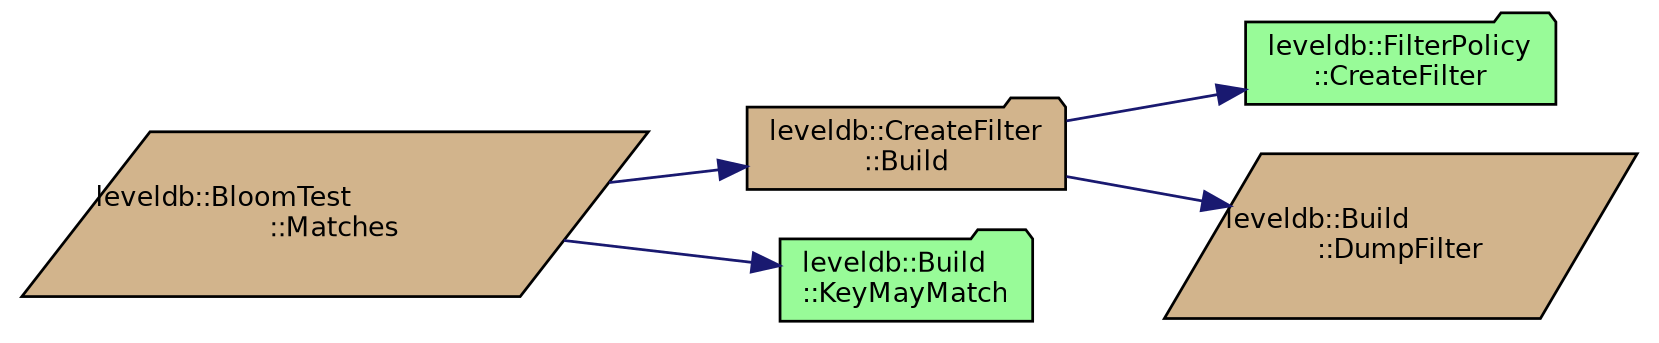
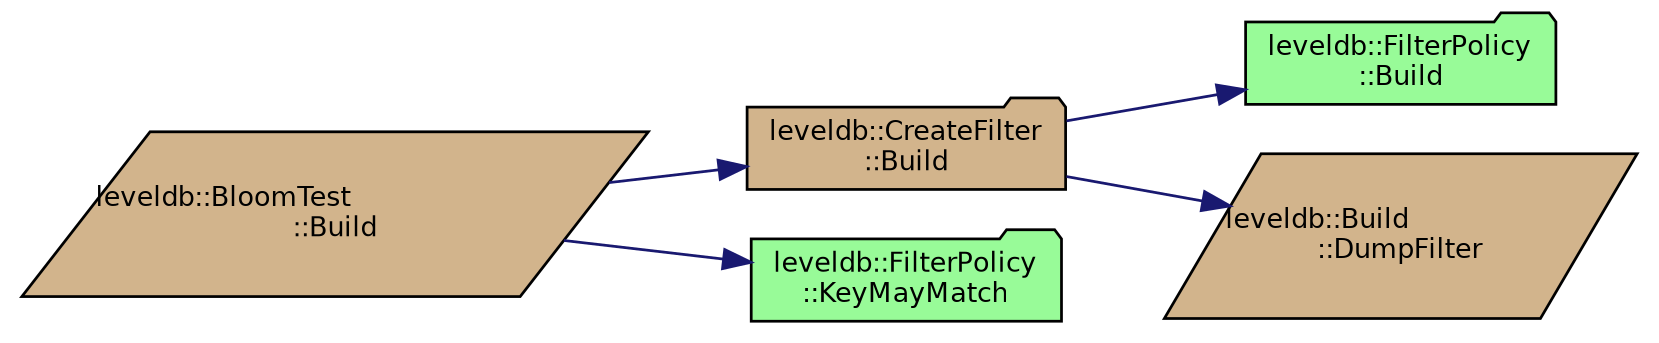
(1401, 63) -> (1401, 63)
(335, 214) -> (335, 214)
(906, 280) -> (906, 280)
